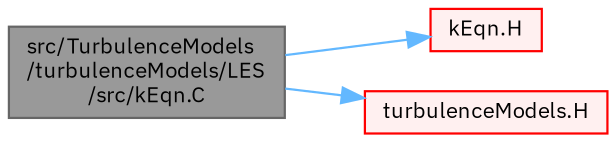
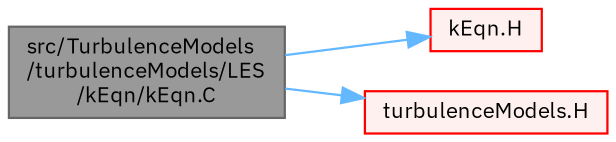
(147, 72) -> (147, 72)
